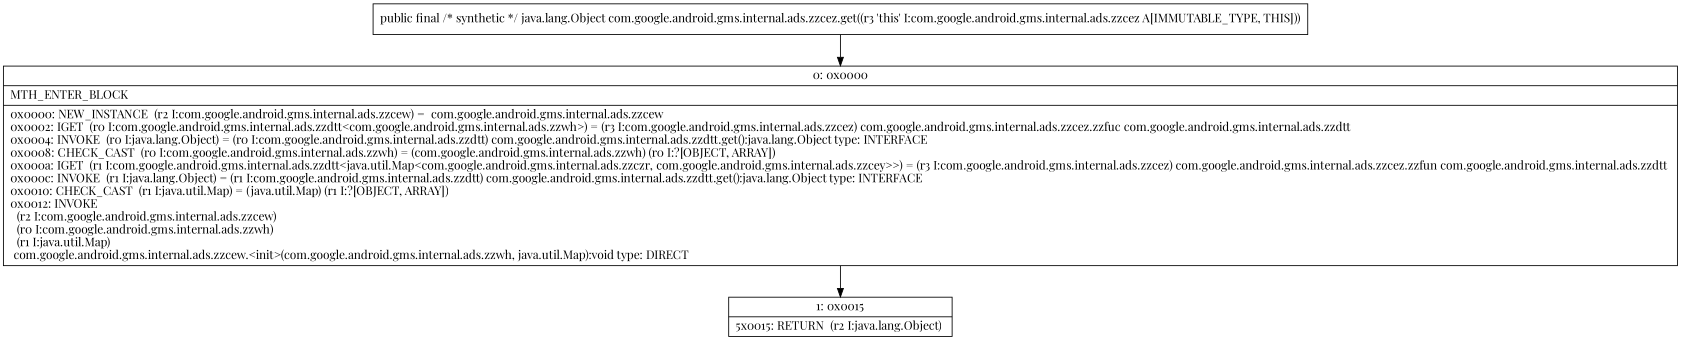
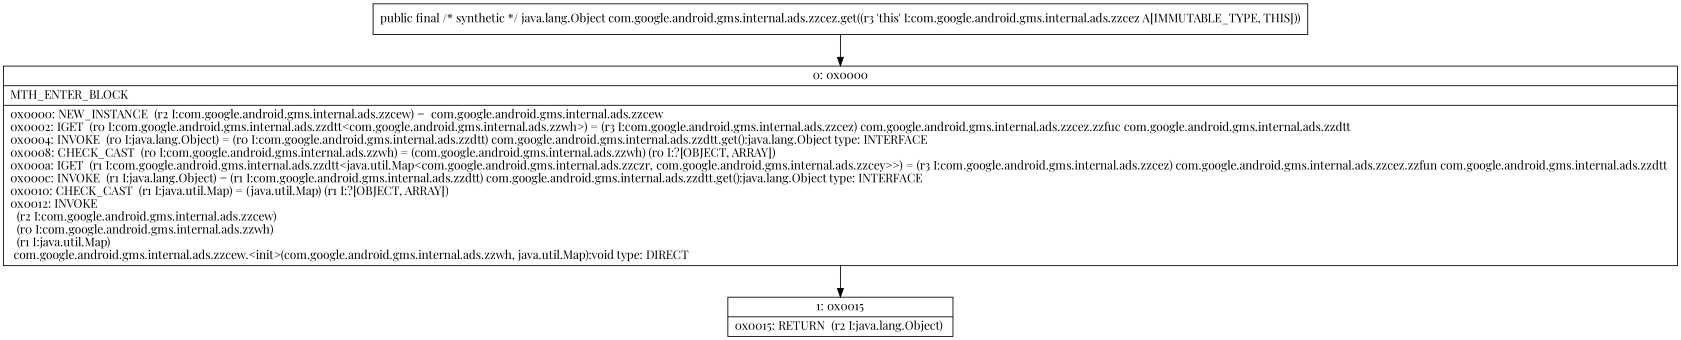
(840, 326) -> (840, 326)
